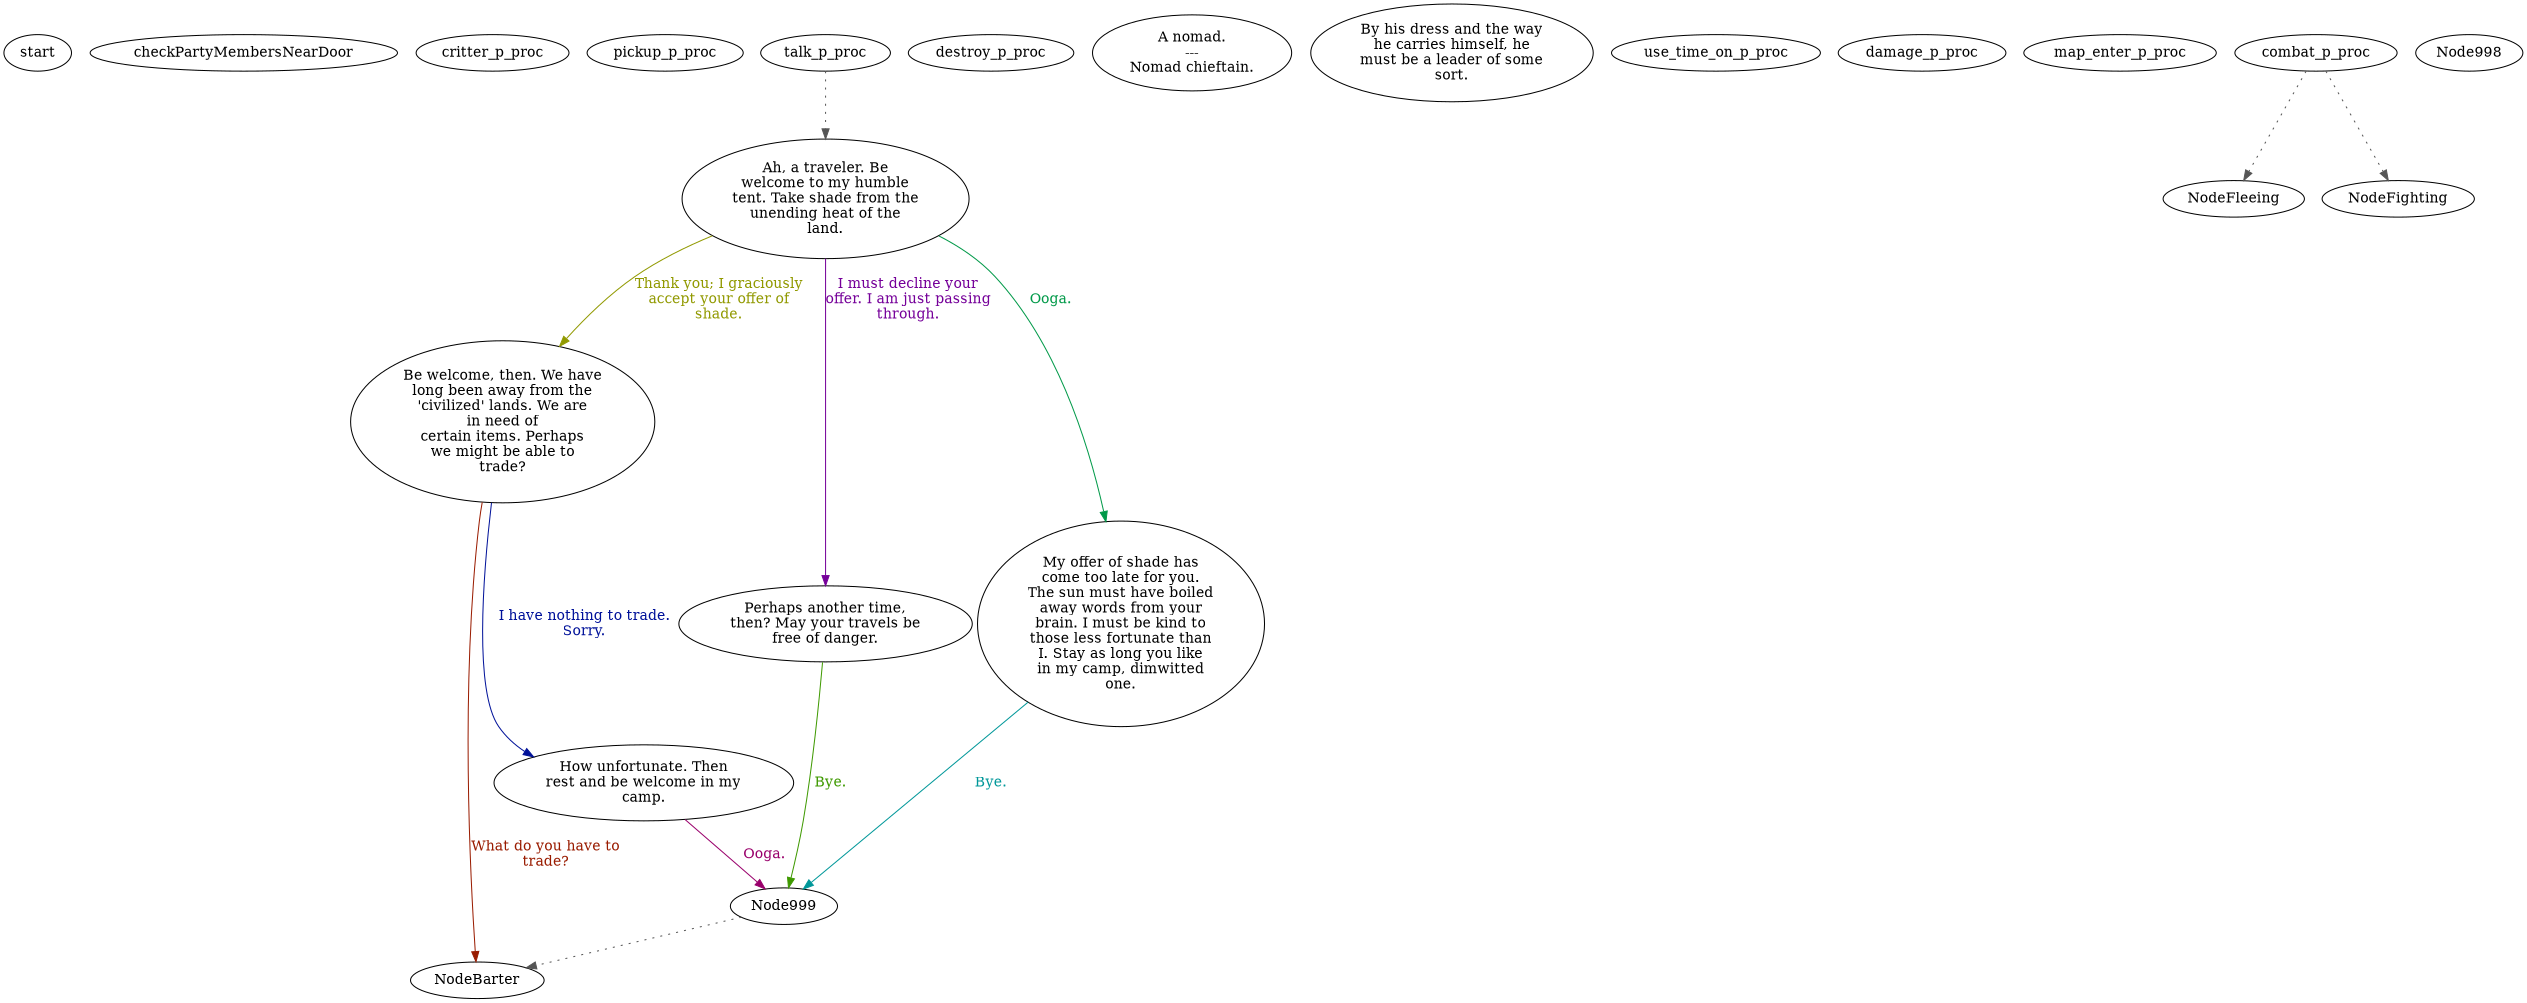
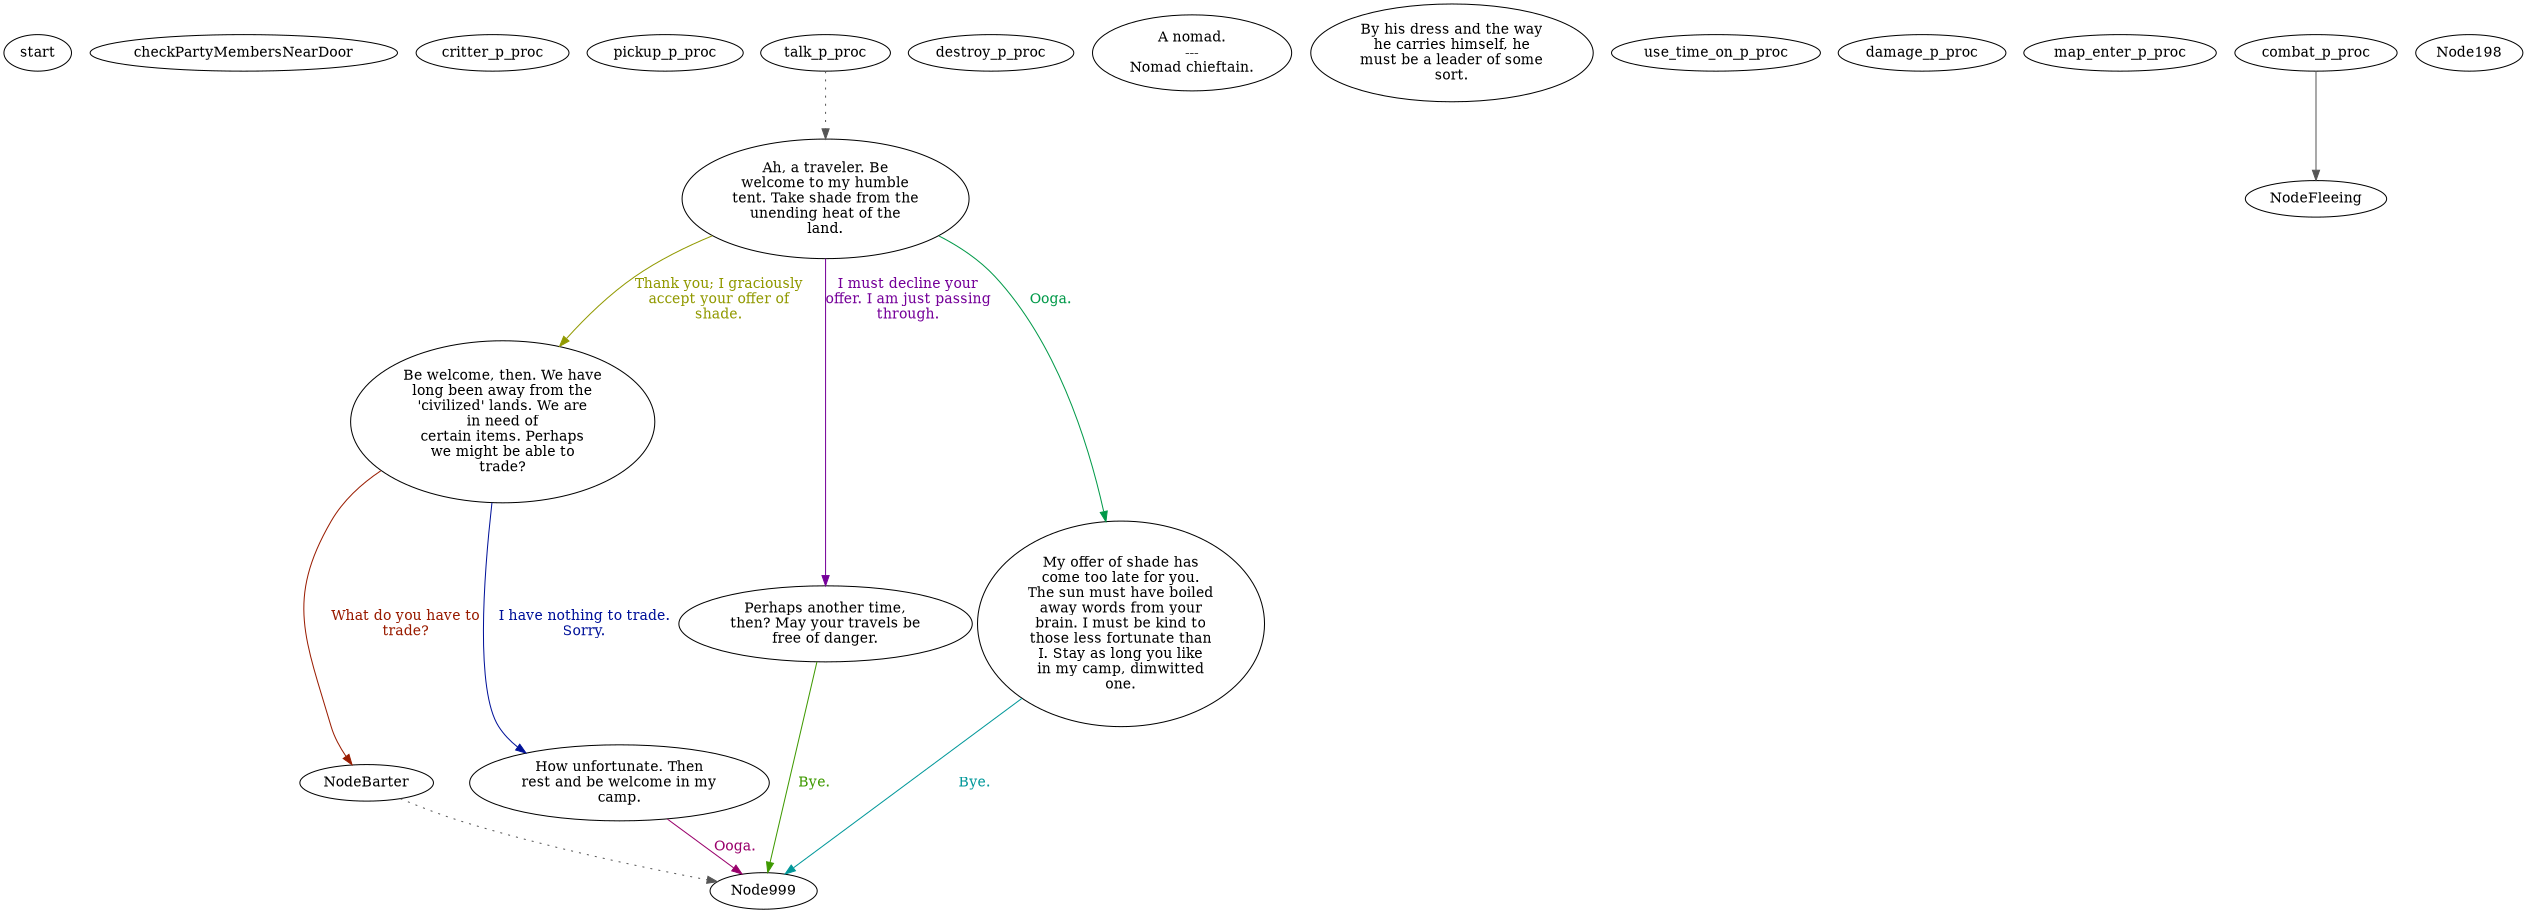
(2469, 53) -> (2469, 53)
(2278, 121) -> (2316, 121)
(2398, 199) -> none
(639, 941) -> (552, 846)
